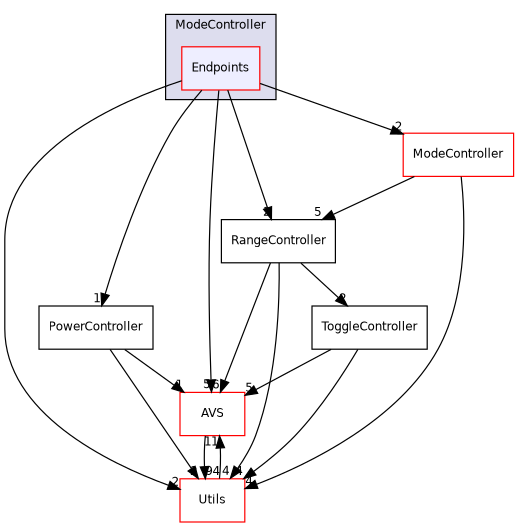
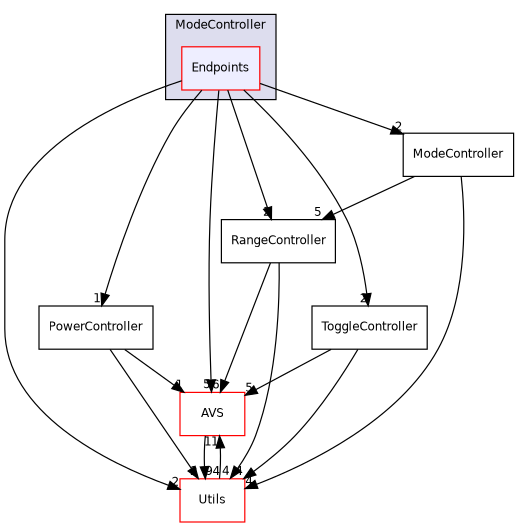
(458, 155) -> (458, 155)
(320, 280) -> (324, 181)
